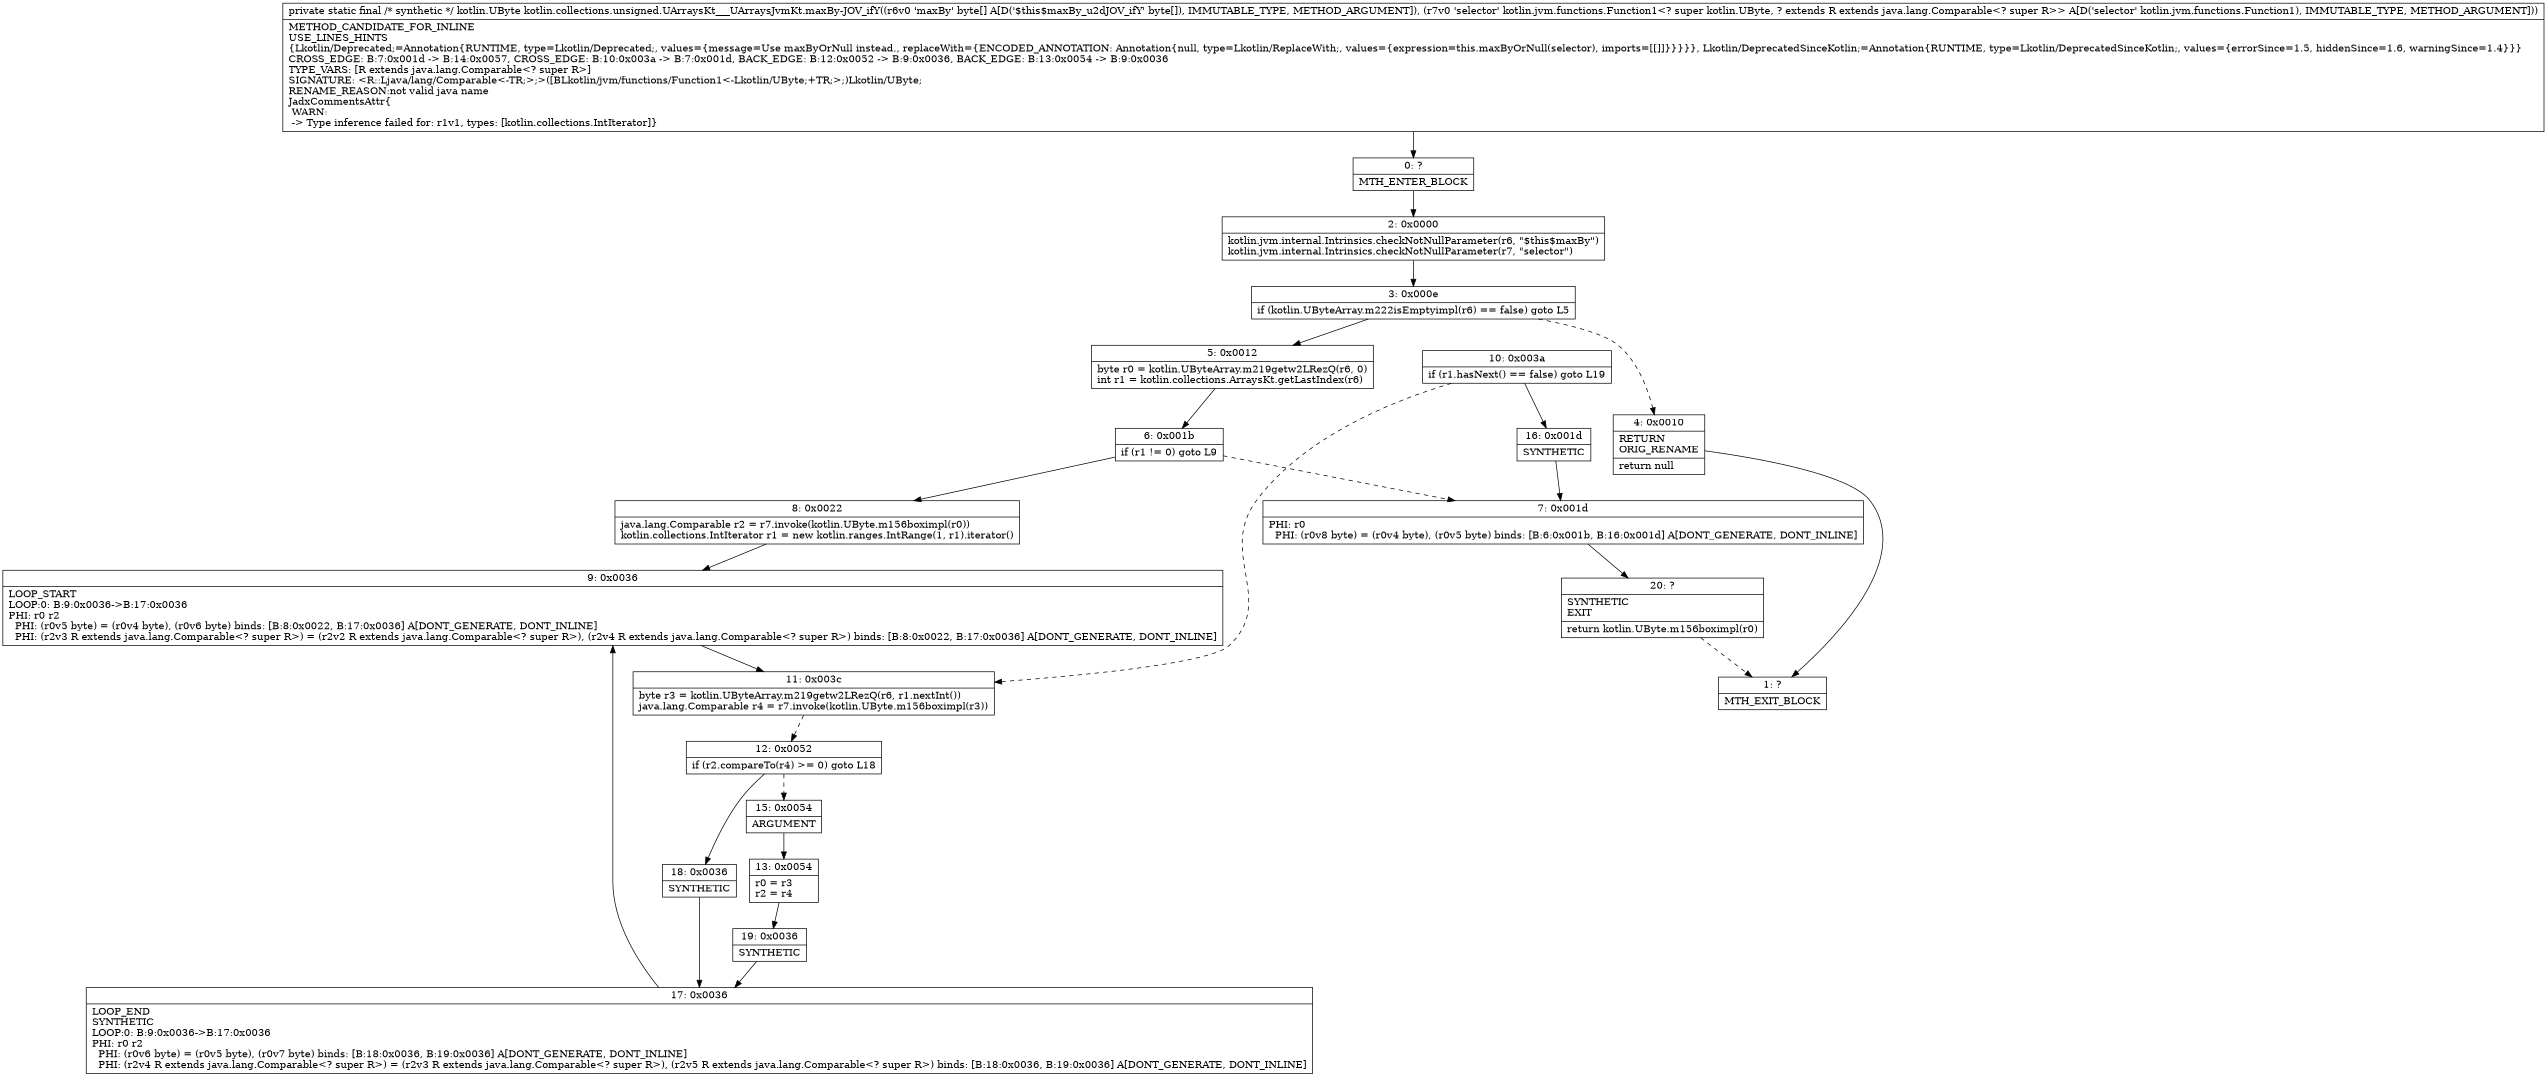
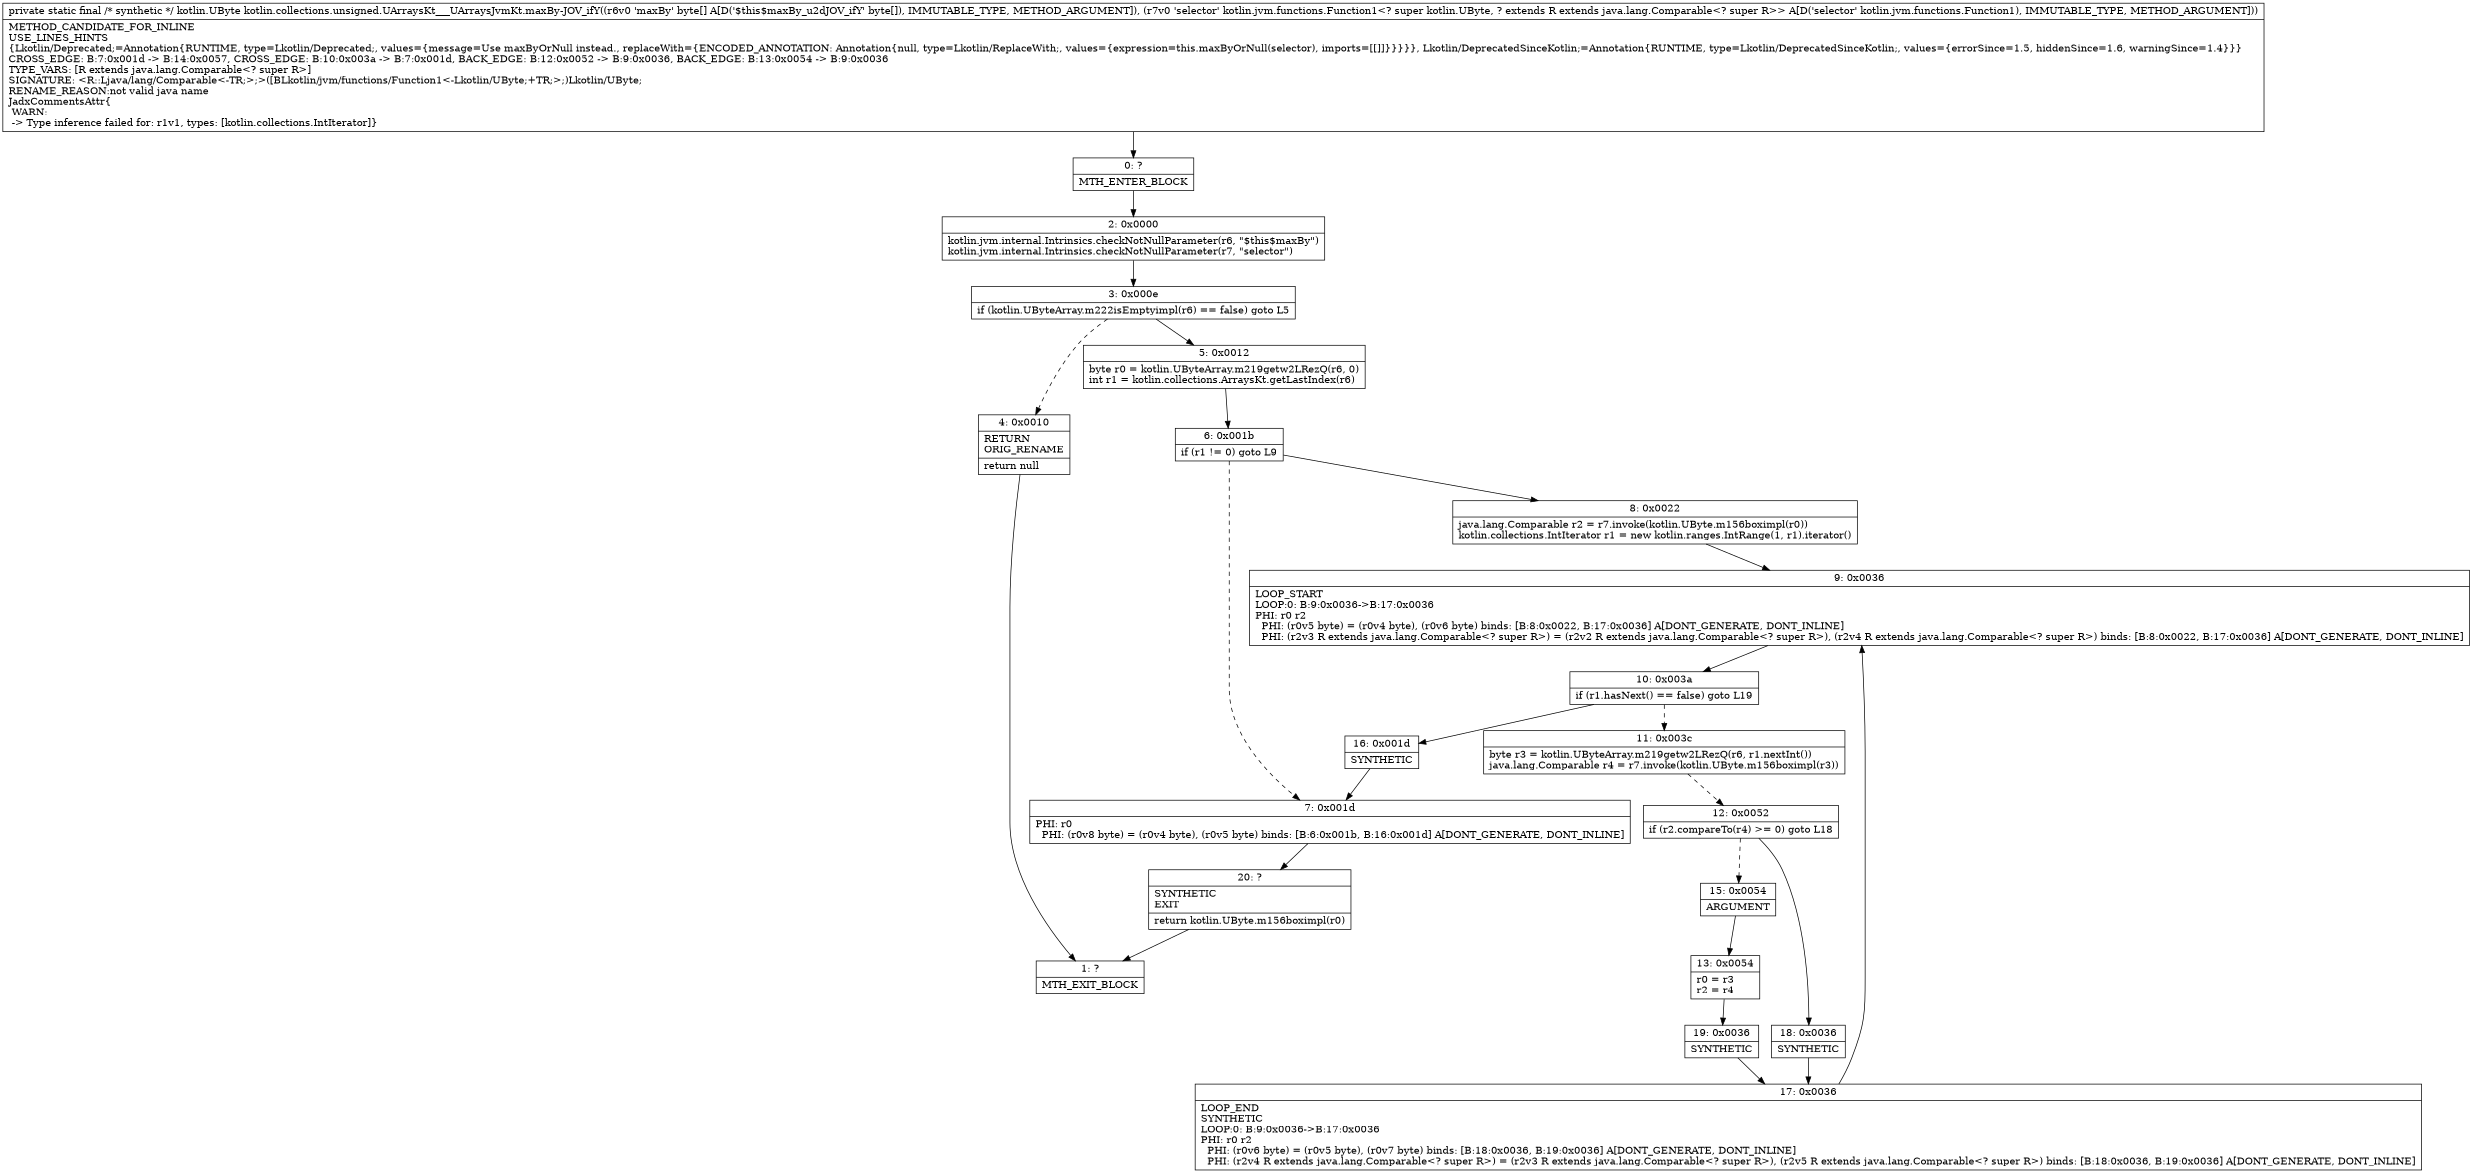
(1723, 655) -> (1159, 944)
(729, 657) -> (1739, 657)
